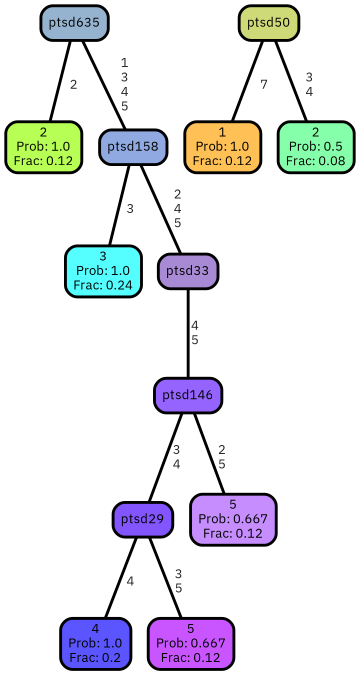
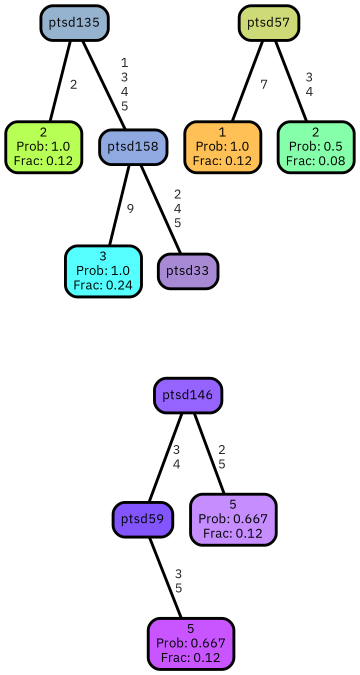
(75, 23) -> (75, 23)
(269, 23) -> (269, 23)
(129, 209) -> (129, 209)
(188, 333) -> none
(143, 520) -> (143, 520)
(96, 644) -> none
